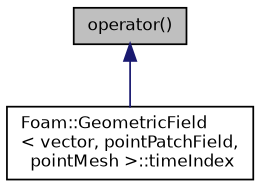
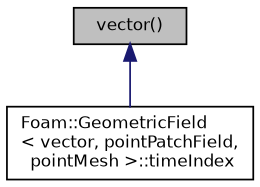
(130, 26) -> (130, 26)
